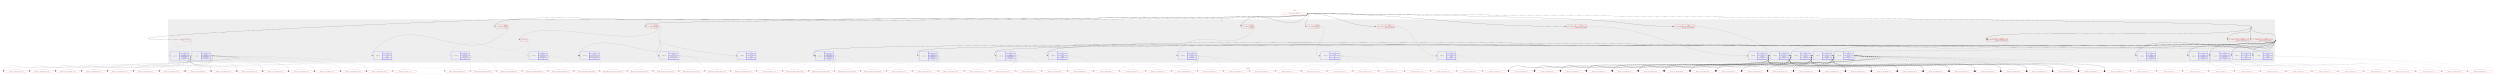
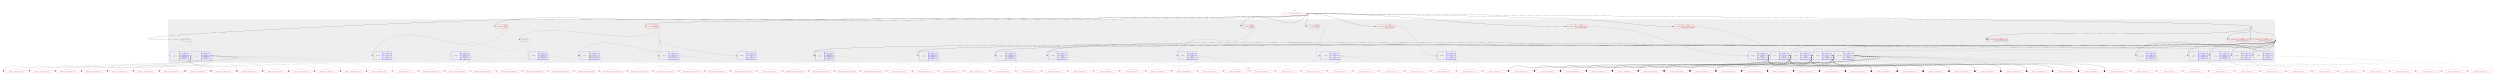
none -> (431, 71)
